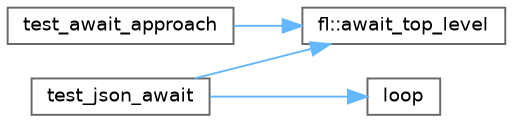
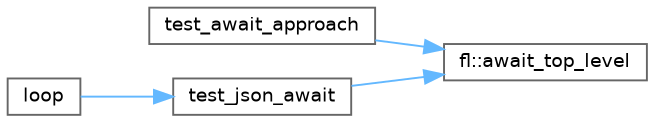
(279, 97) -> (117, 97)
